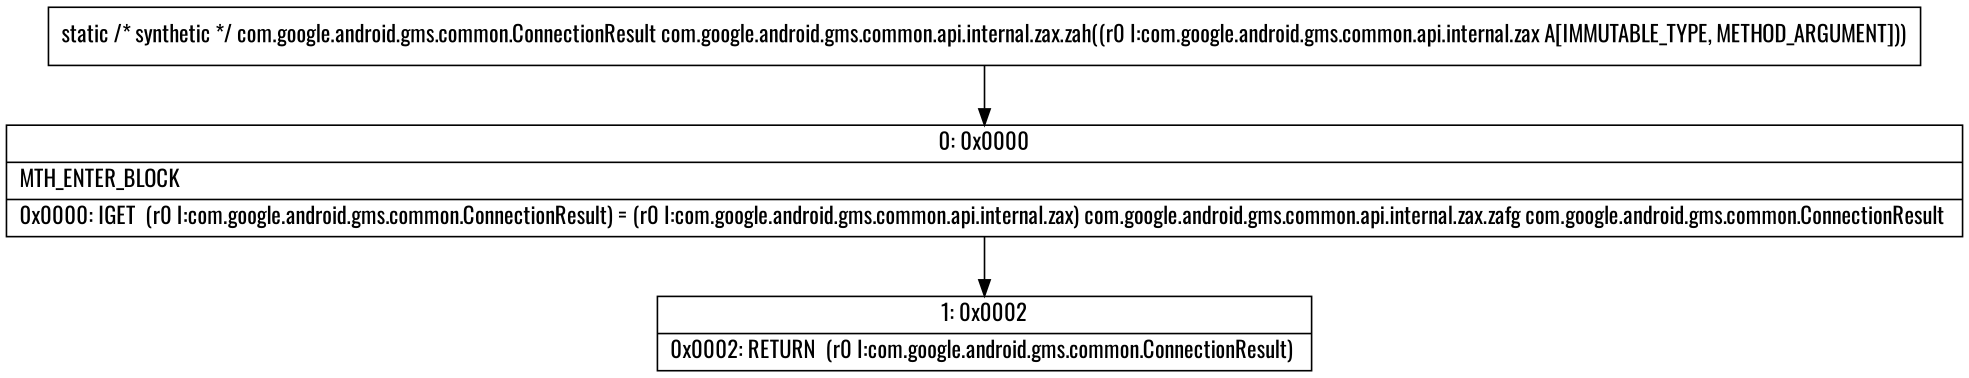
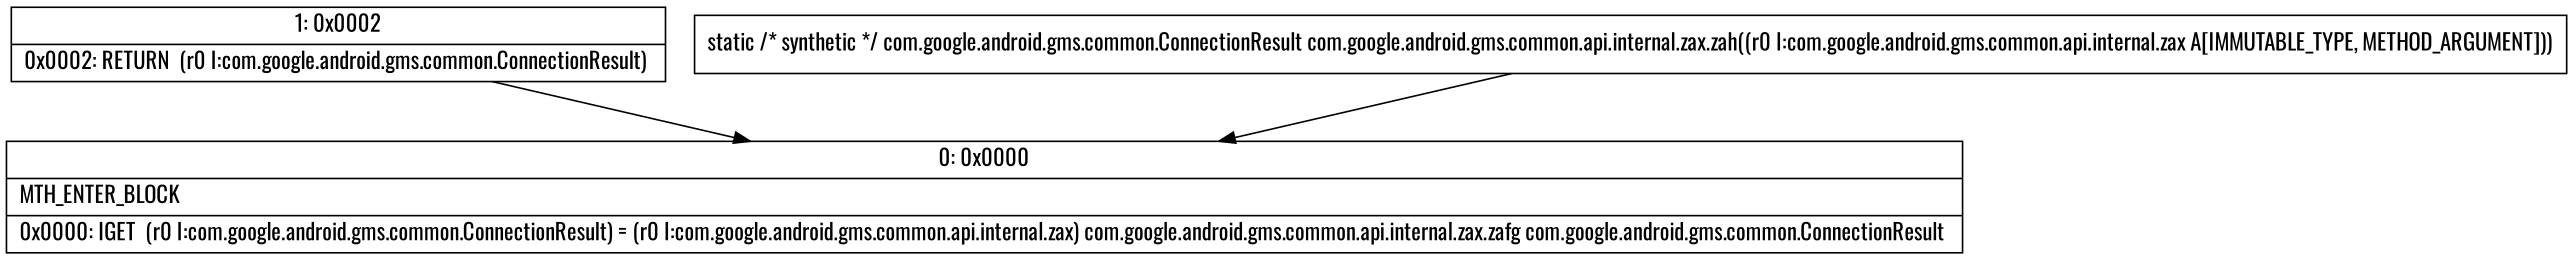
(985, 258) -> (613, 110)
